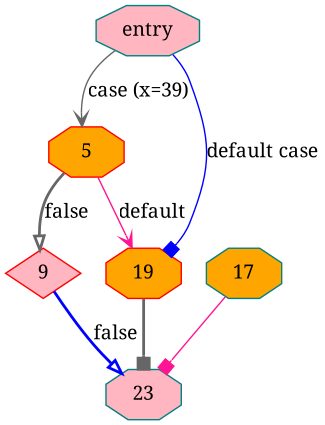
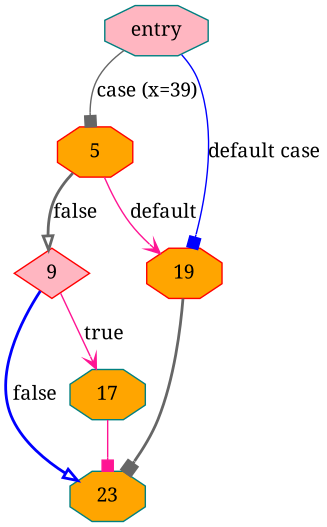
(90, 77) -> (99, 77)
none -> (75, 325)
(144, 395) -> (108, 496)
